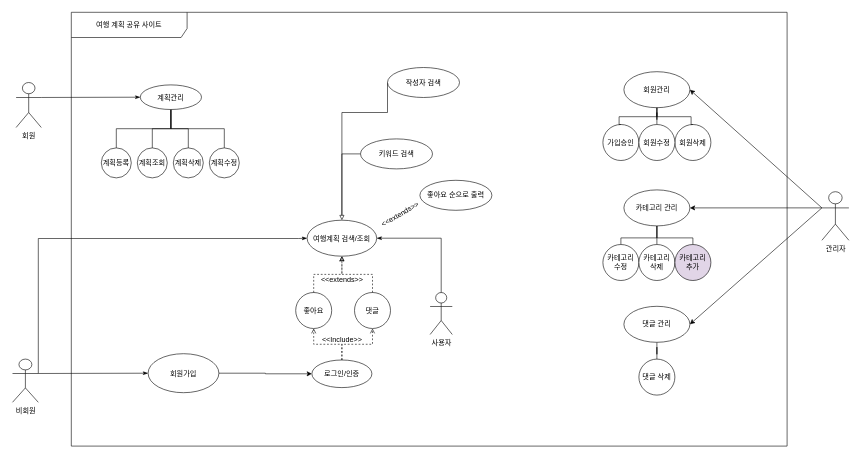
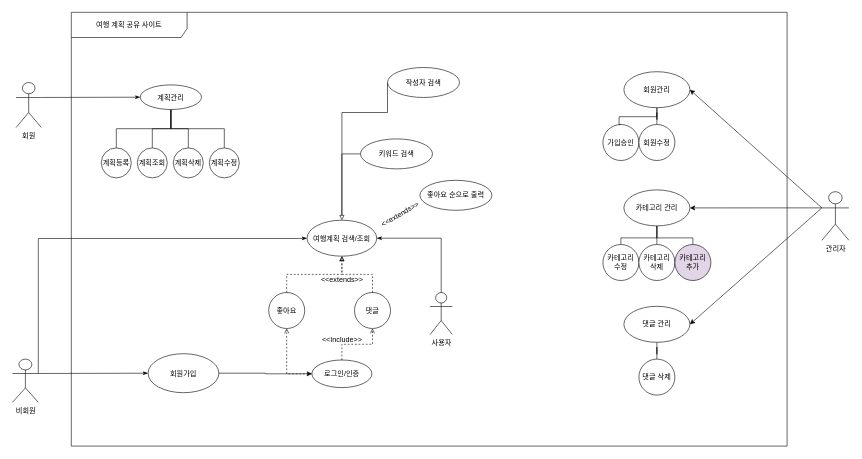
(678, 117) -> none
(693, 143) -> none
(314, 311) -> (287, 311)
